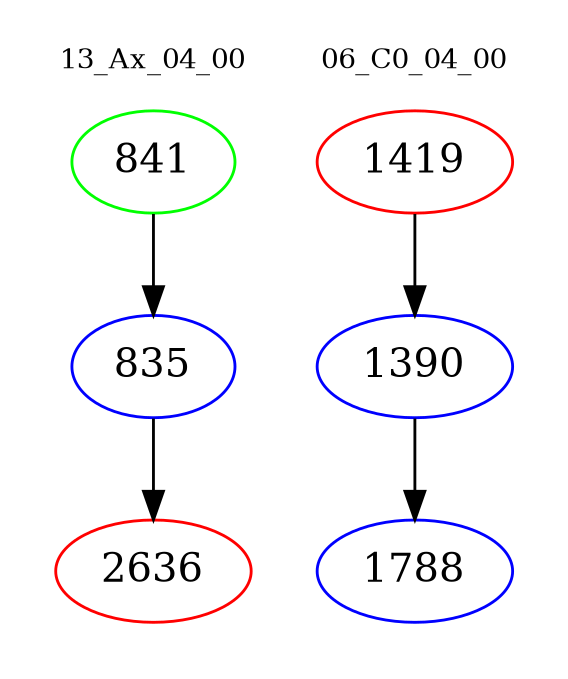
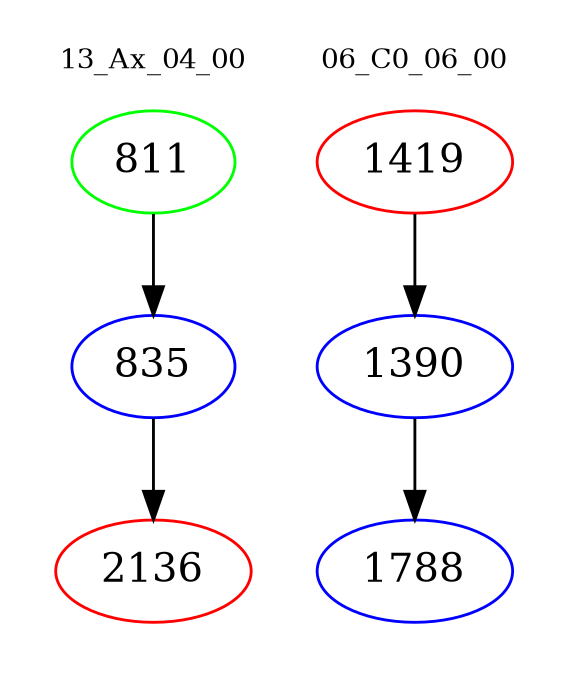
(415, 61) -> (415, 61)
(153, 162) -> (153, 162)
(153, 571) -> (153, 571)
